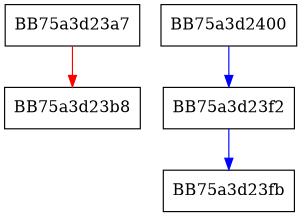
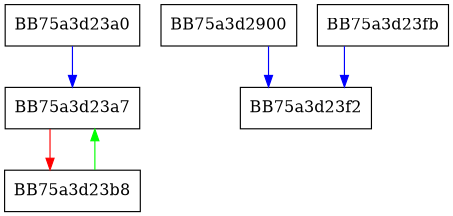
none -> (72, 25)
(229, 25) -> (229, 25)
(229, 144) -> (344, 61)
none -> (95, 155)
